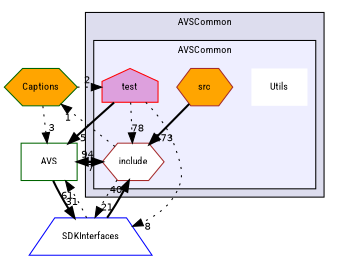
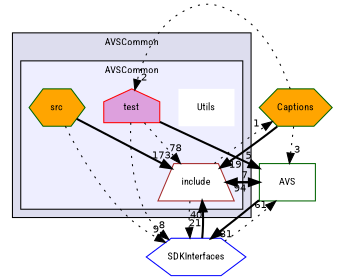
(205, 87) -> (57, 108)
none -> (258, 141)
(133, 162) -> (196, 182)
none -> (103, 188)
(91, 237) -> (196, 257)
